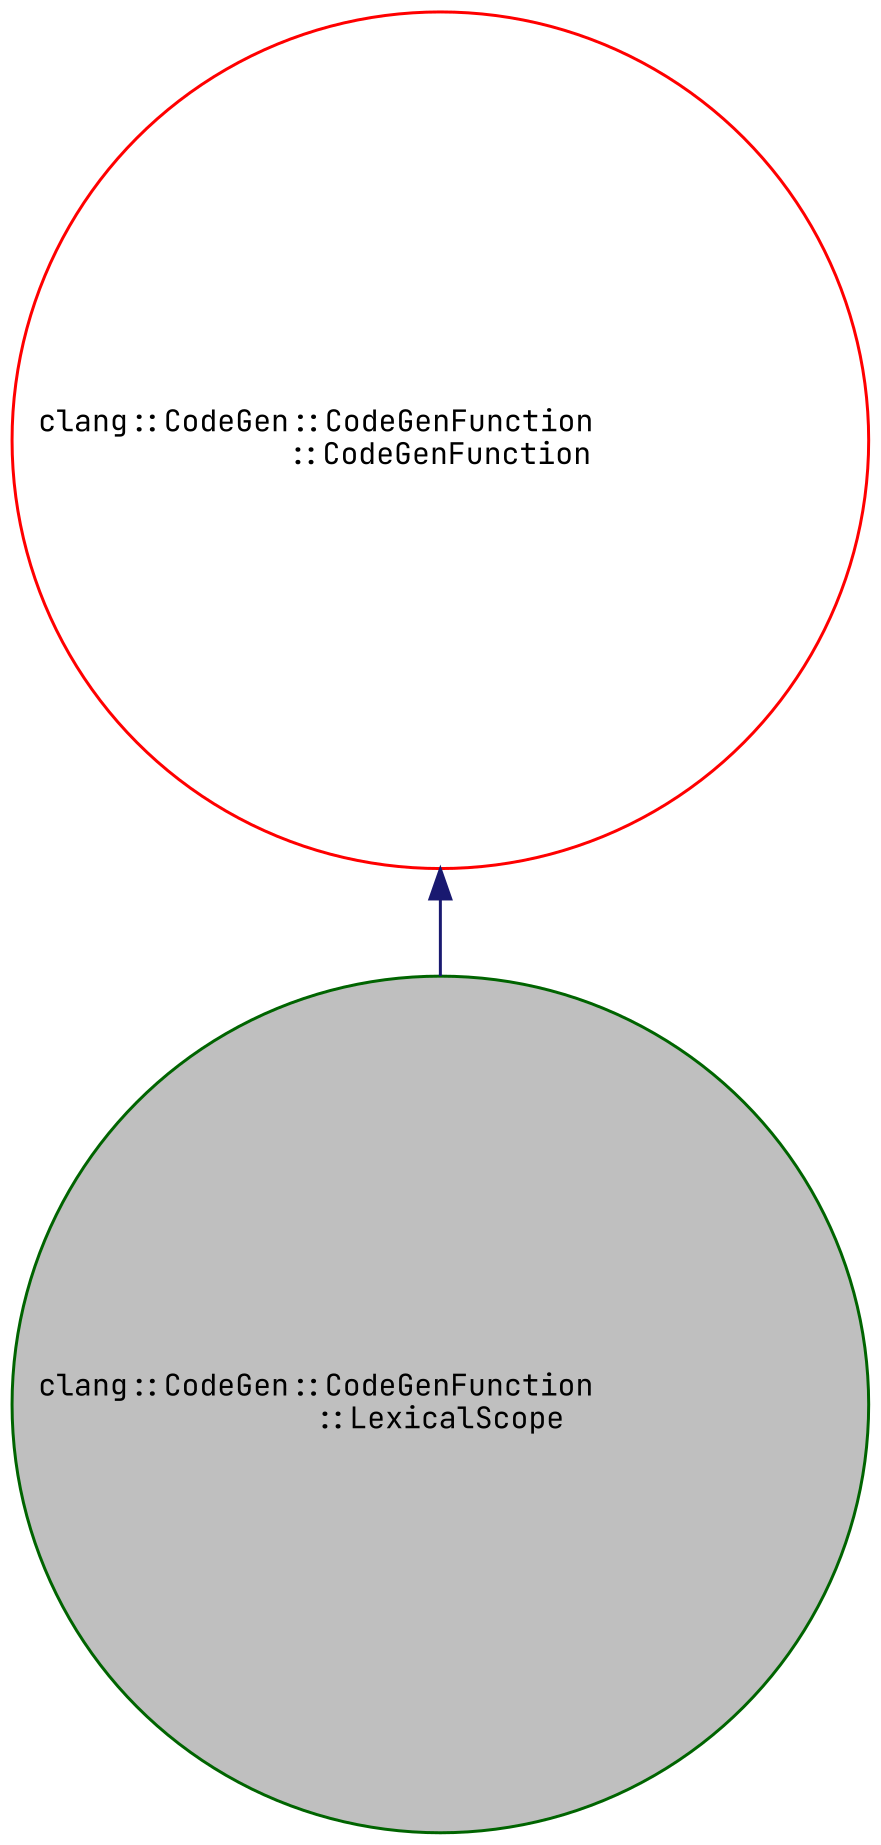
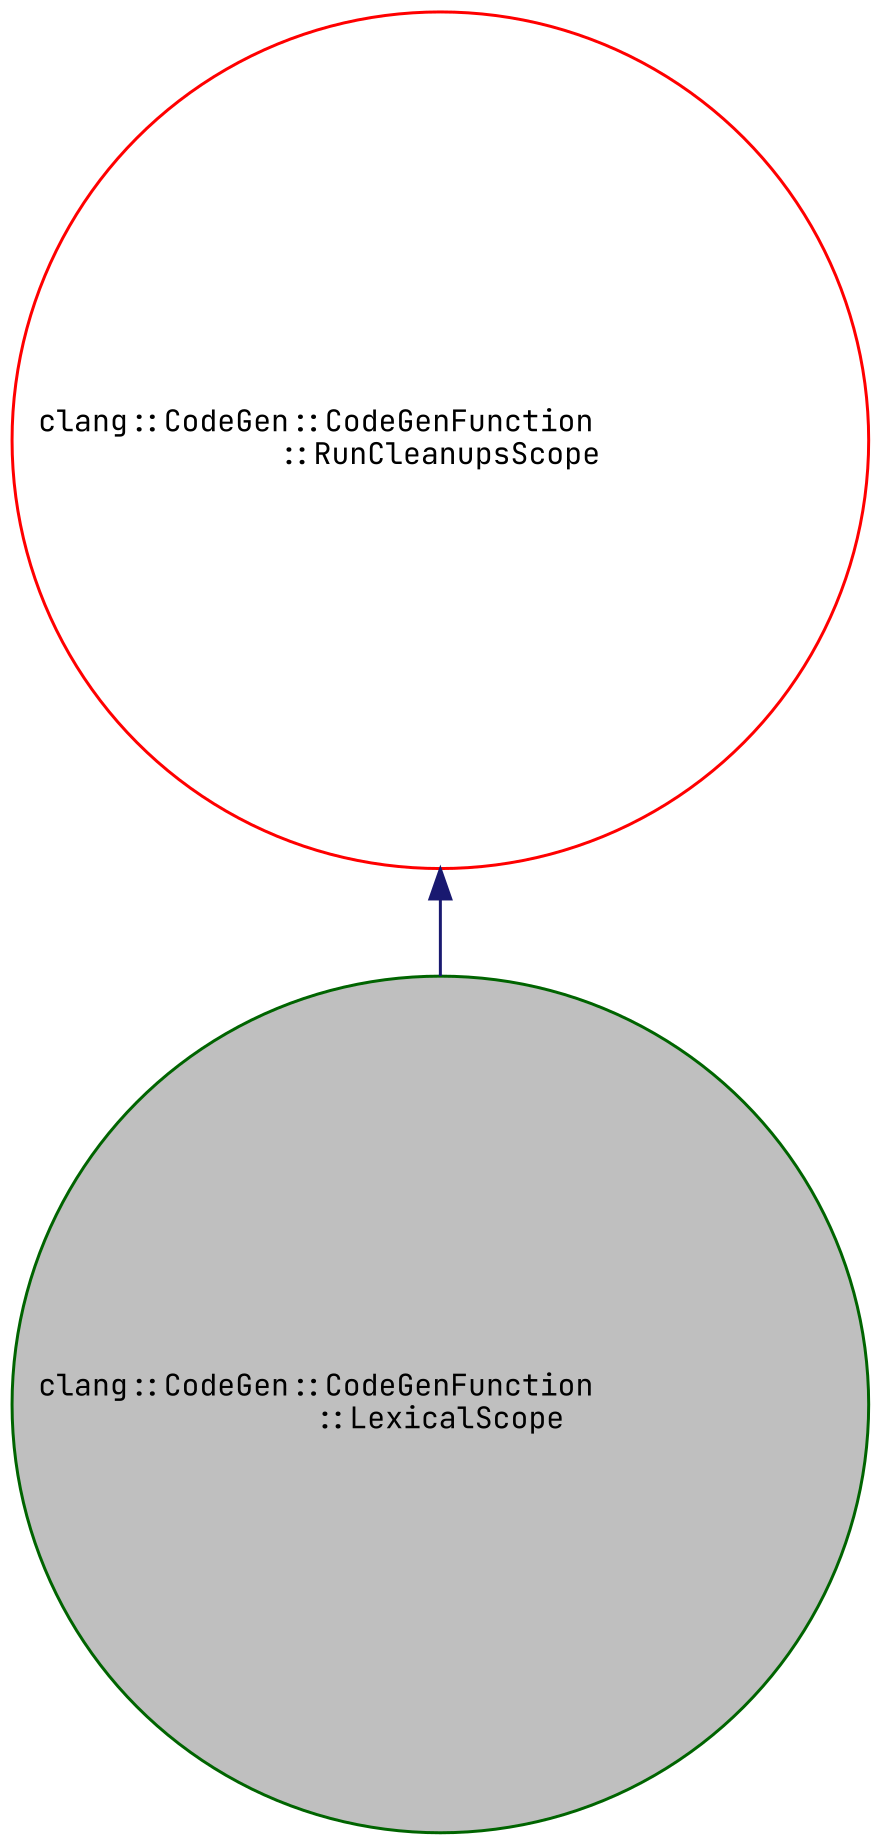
(440, 440) -> (440, 440)
